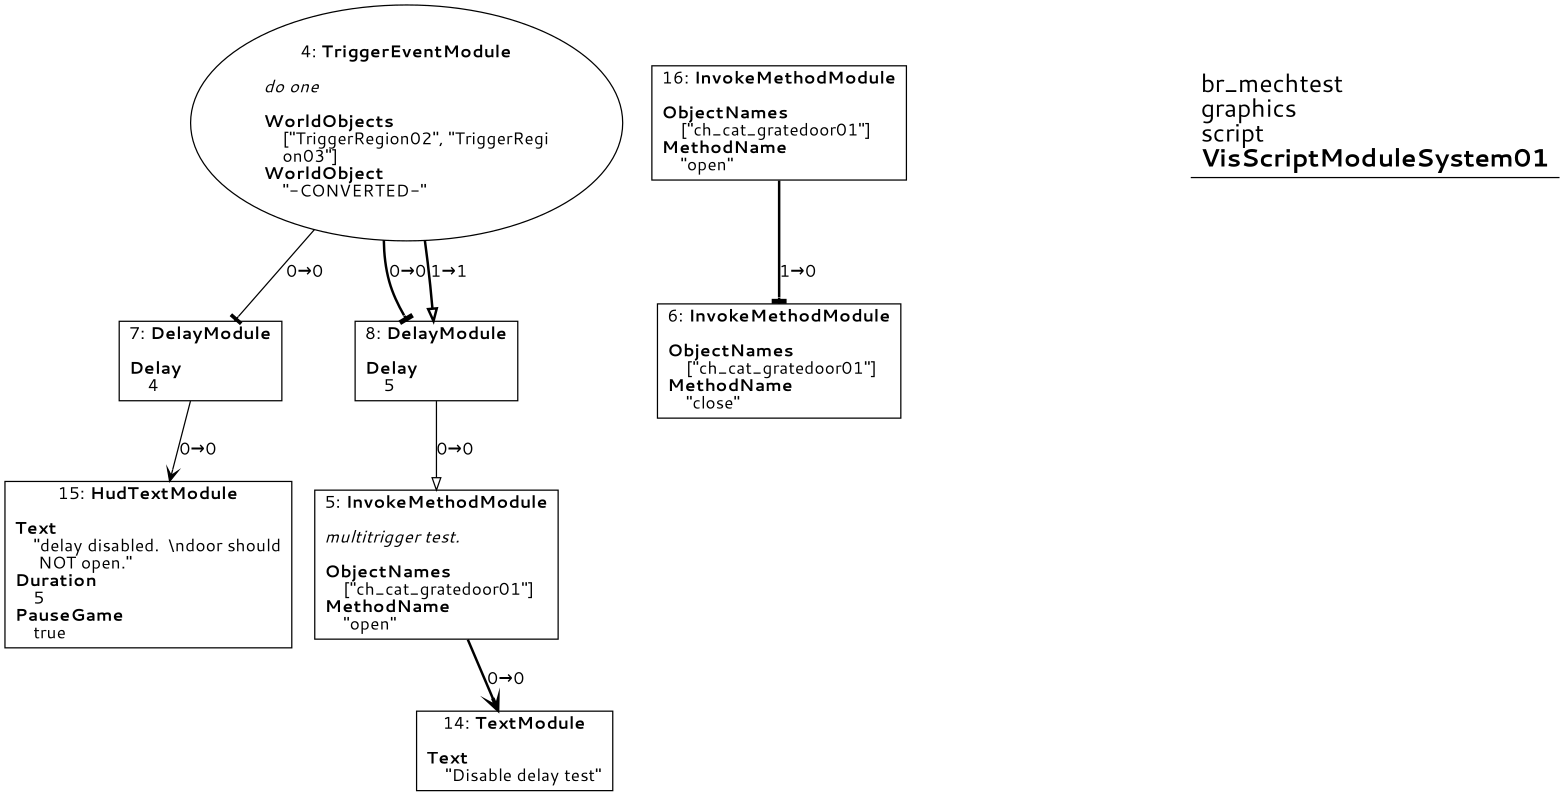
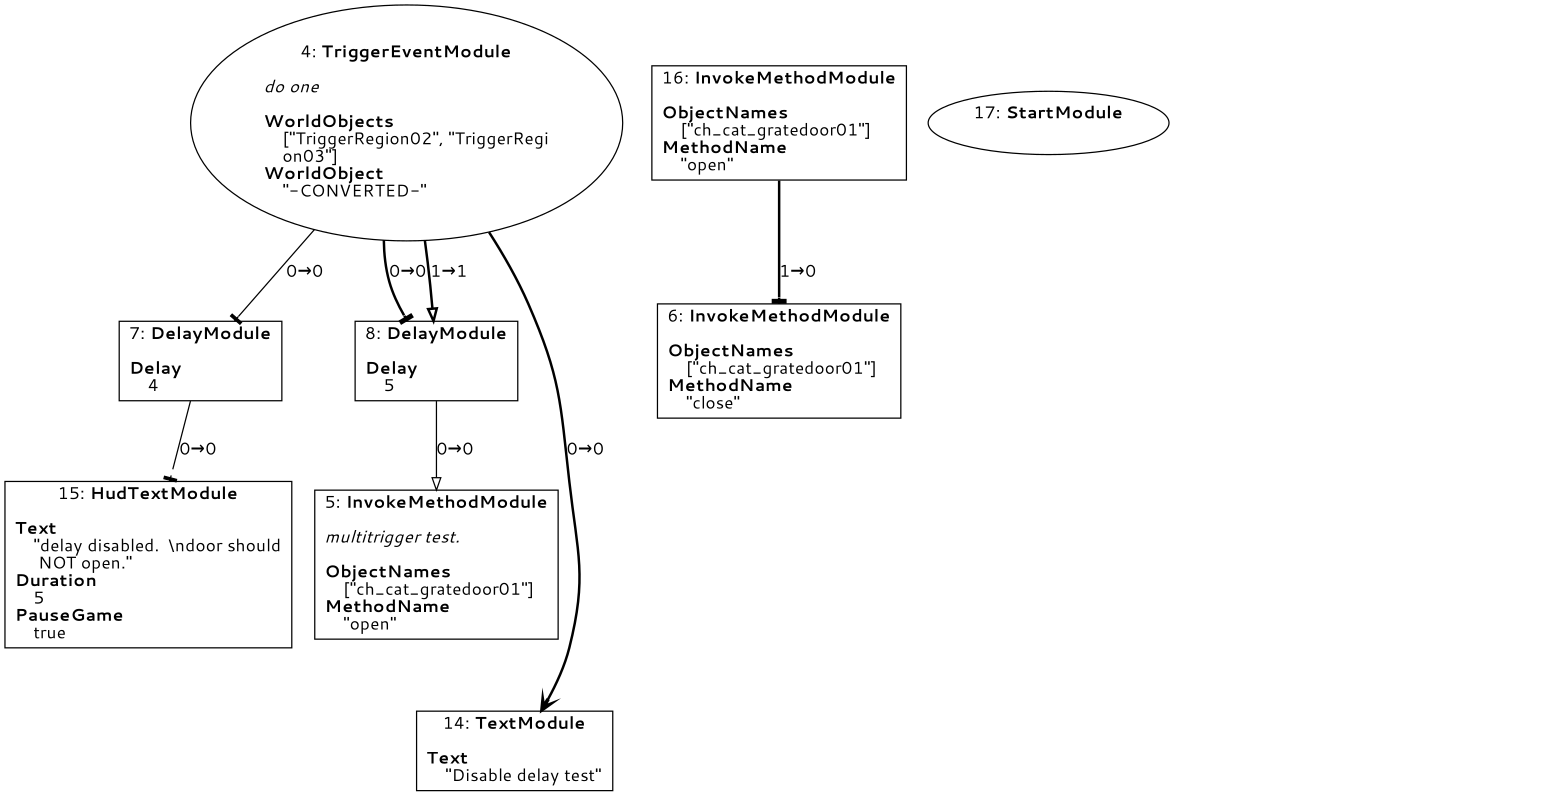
none -> (1049, 123)
(1375, 123) -> none
(182, 435) -> (182, 435)
(480, 669) -> (567, 461)
